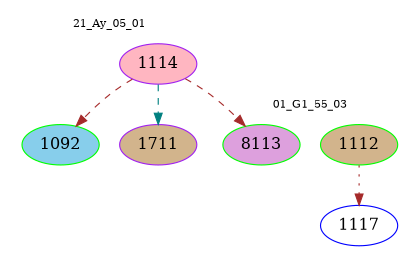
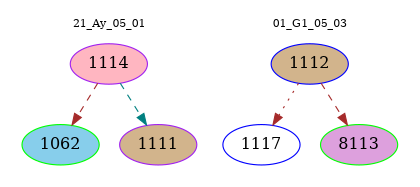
(221, 103) -> (331, 99)
(310, 105) -> (310, 24)
(61, 145) -> (61, 145)
(158, 145) -> (158, 145)
(359, 145) -> (310, 64)
